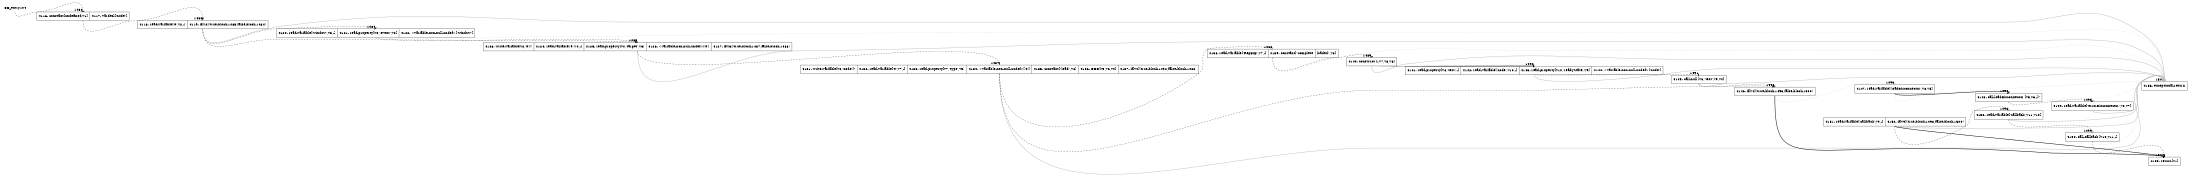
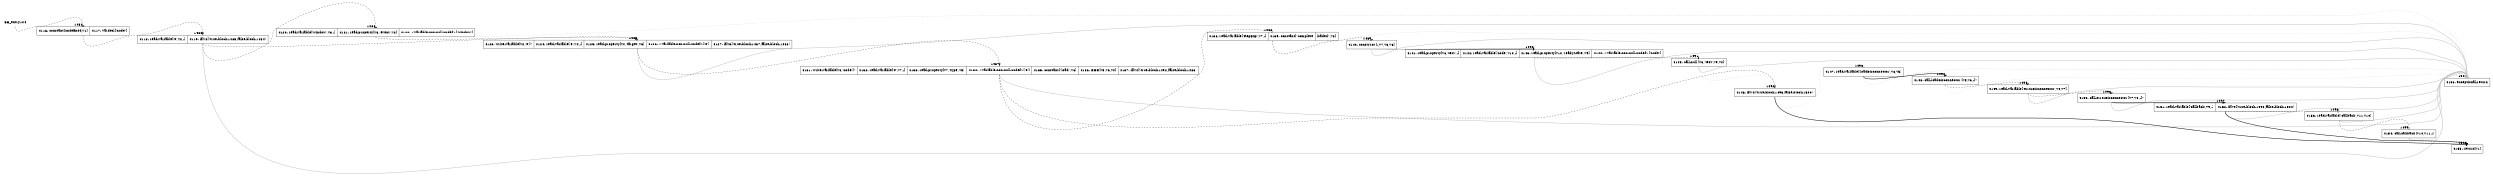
(1749, 85) -> (1736, 78)
none -> (2111, 98)
